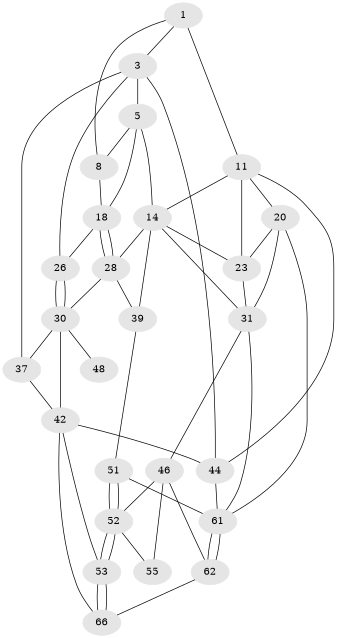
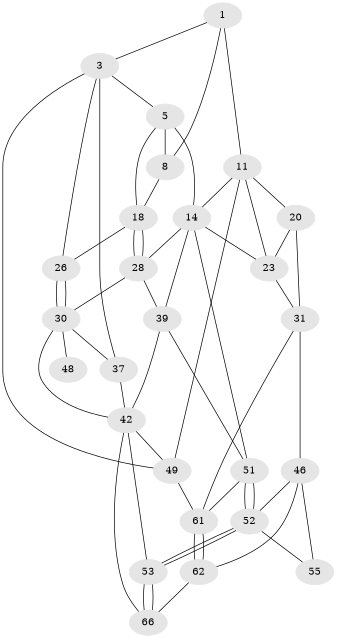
(198, 266) -> (221, 344)
none -> (148, 371)
(307, 378) -> none
(215, 471) -> (172, 471)
